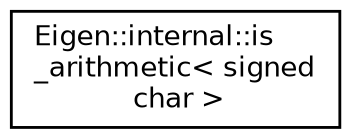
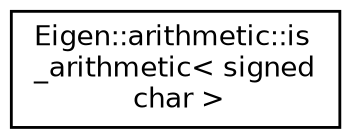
(176, 69) -> (176, 69)
